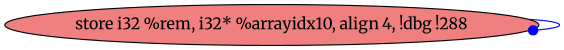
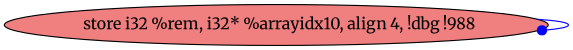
(272, 25) -> (276, 25)
